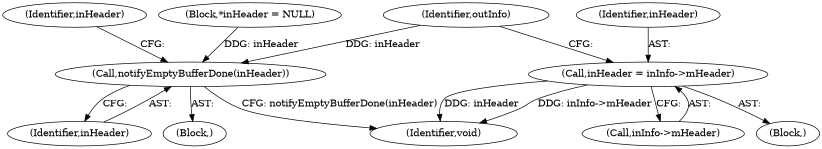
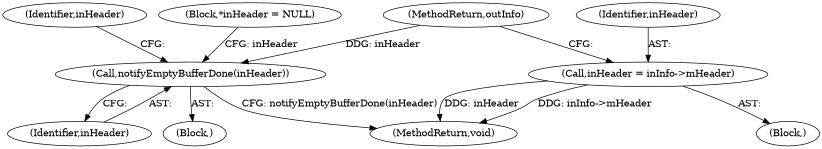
(466, 15) -> (466, 15)
(261, 45) -> (261, 45)
(444, 134) -> (444, 134)
(663, 134) -> none
